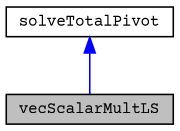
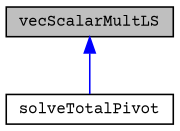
(90, 74) -> (90, 74)
